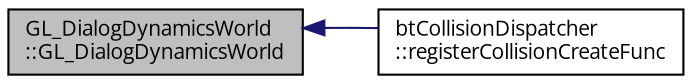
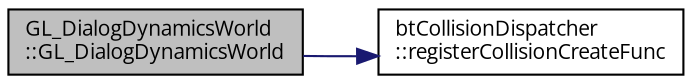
(351, 28) -> (330, 56)
